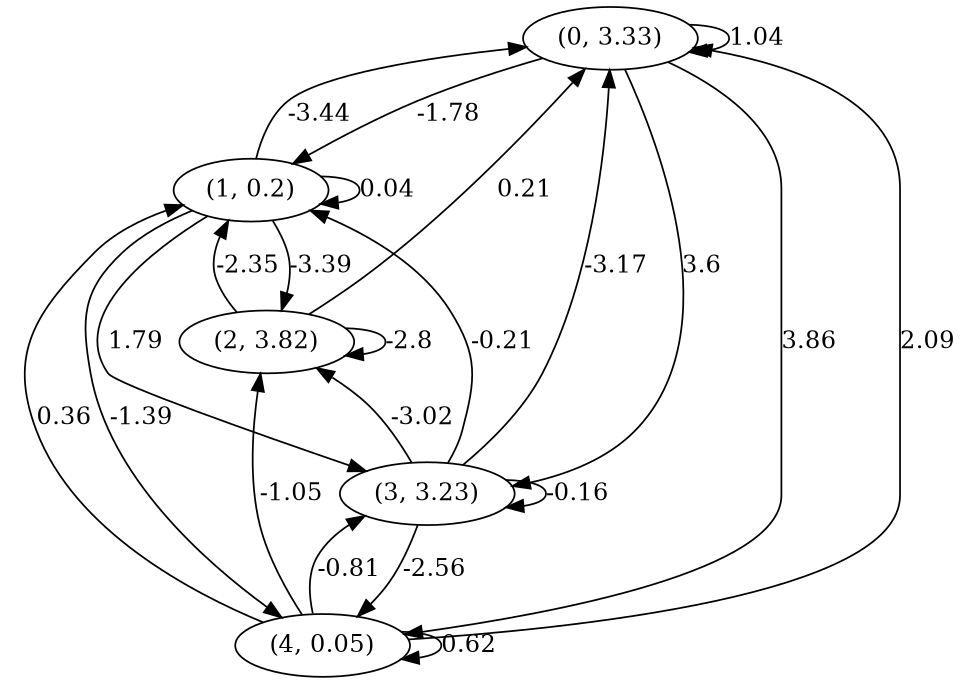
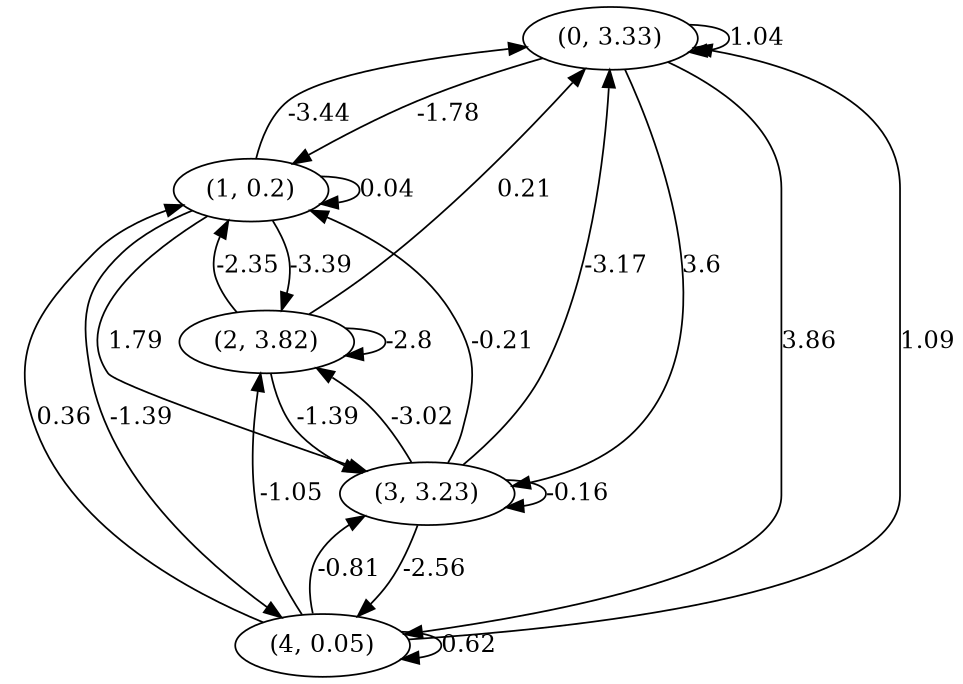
(928, 342) -> (928, 342)
none -> (295, 429)
